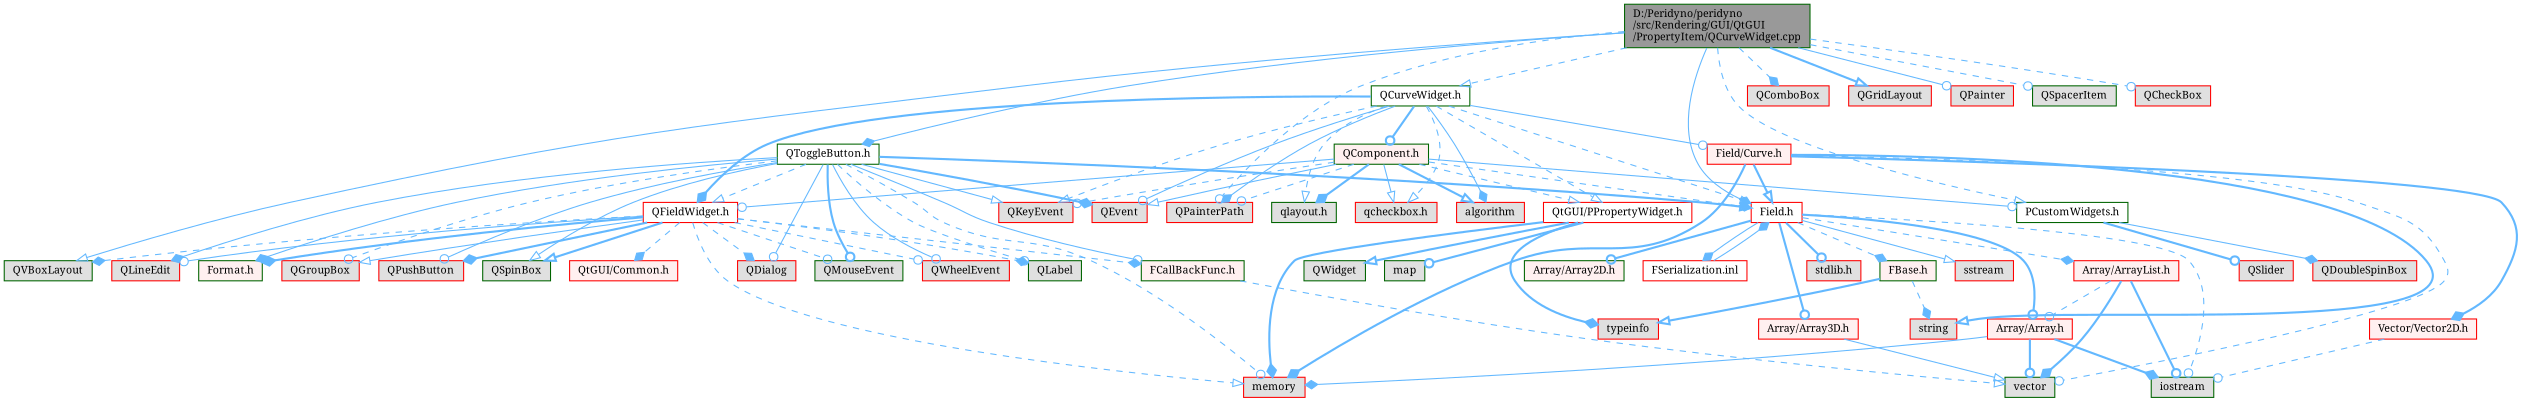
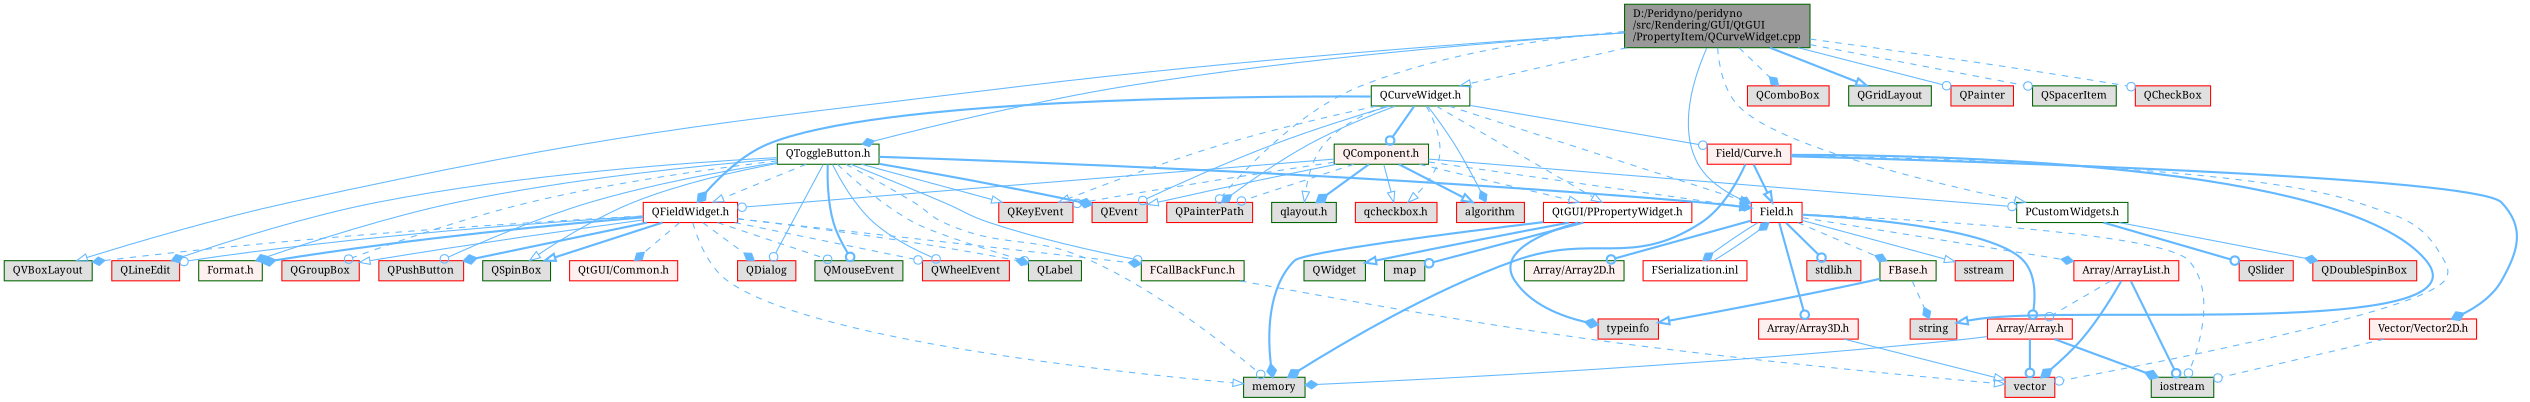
(1890, 96) -> (1890, 96)
(1274, 387) -> (1274, 387)
(2030, 387) -> (2030, 387)
